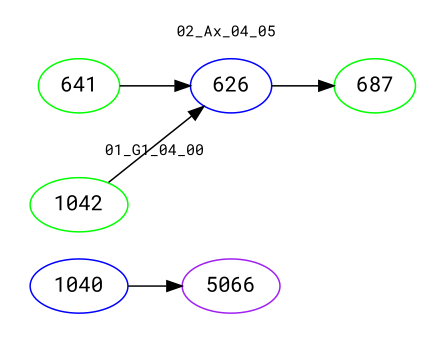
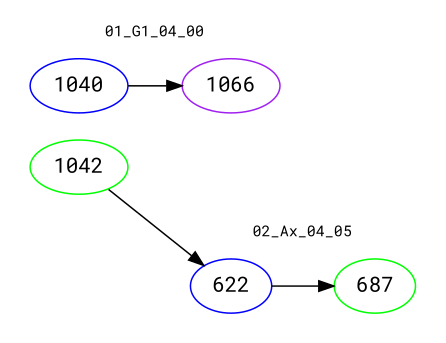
(79, 86) -> none
(231, 86) -> (231, 286)
(231, 286) -> (231, 86)
